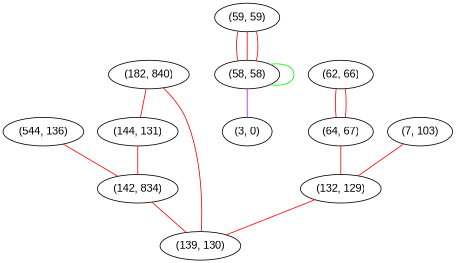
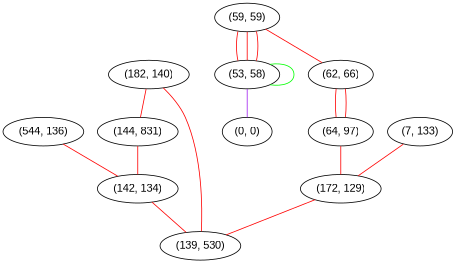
none -> (294, 46)
(149, 75) -> (149, 75)
(247, 75) -> (247, 75)
(138, 132) -> (138, 132)
(247, 132) -> (247, 132)
(341, 132) -> (341, 132)
(420, 132) -> (420, 132)
(138, 189) -> (138, 189)
(341, 189) -> (341, 189)
(200, 246) -> (200, 246)
